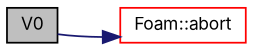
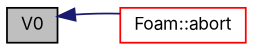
(80, 36) -> (98, 14)
